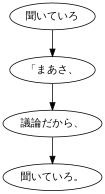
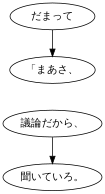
(52, 16) -> (52, 16)
(52, 93) -> none
